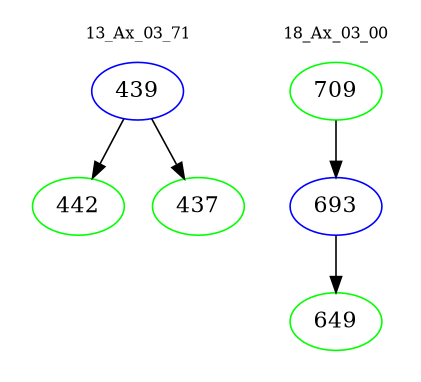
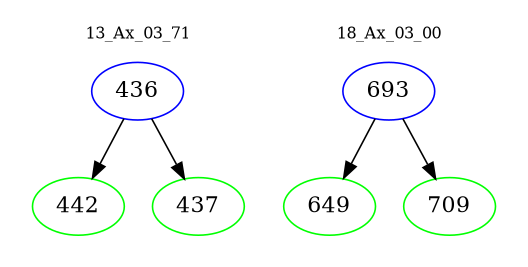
(138, 91) -> (138, 91)
(336, 141) -> (415, 142)
